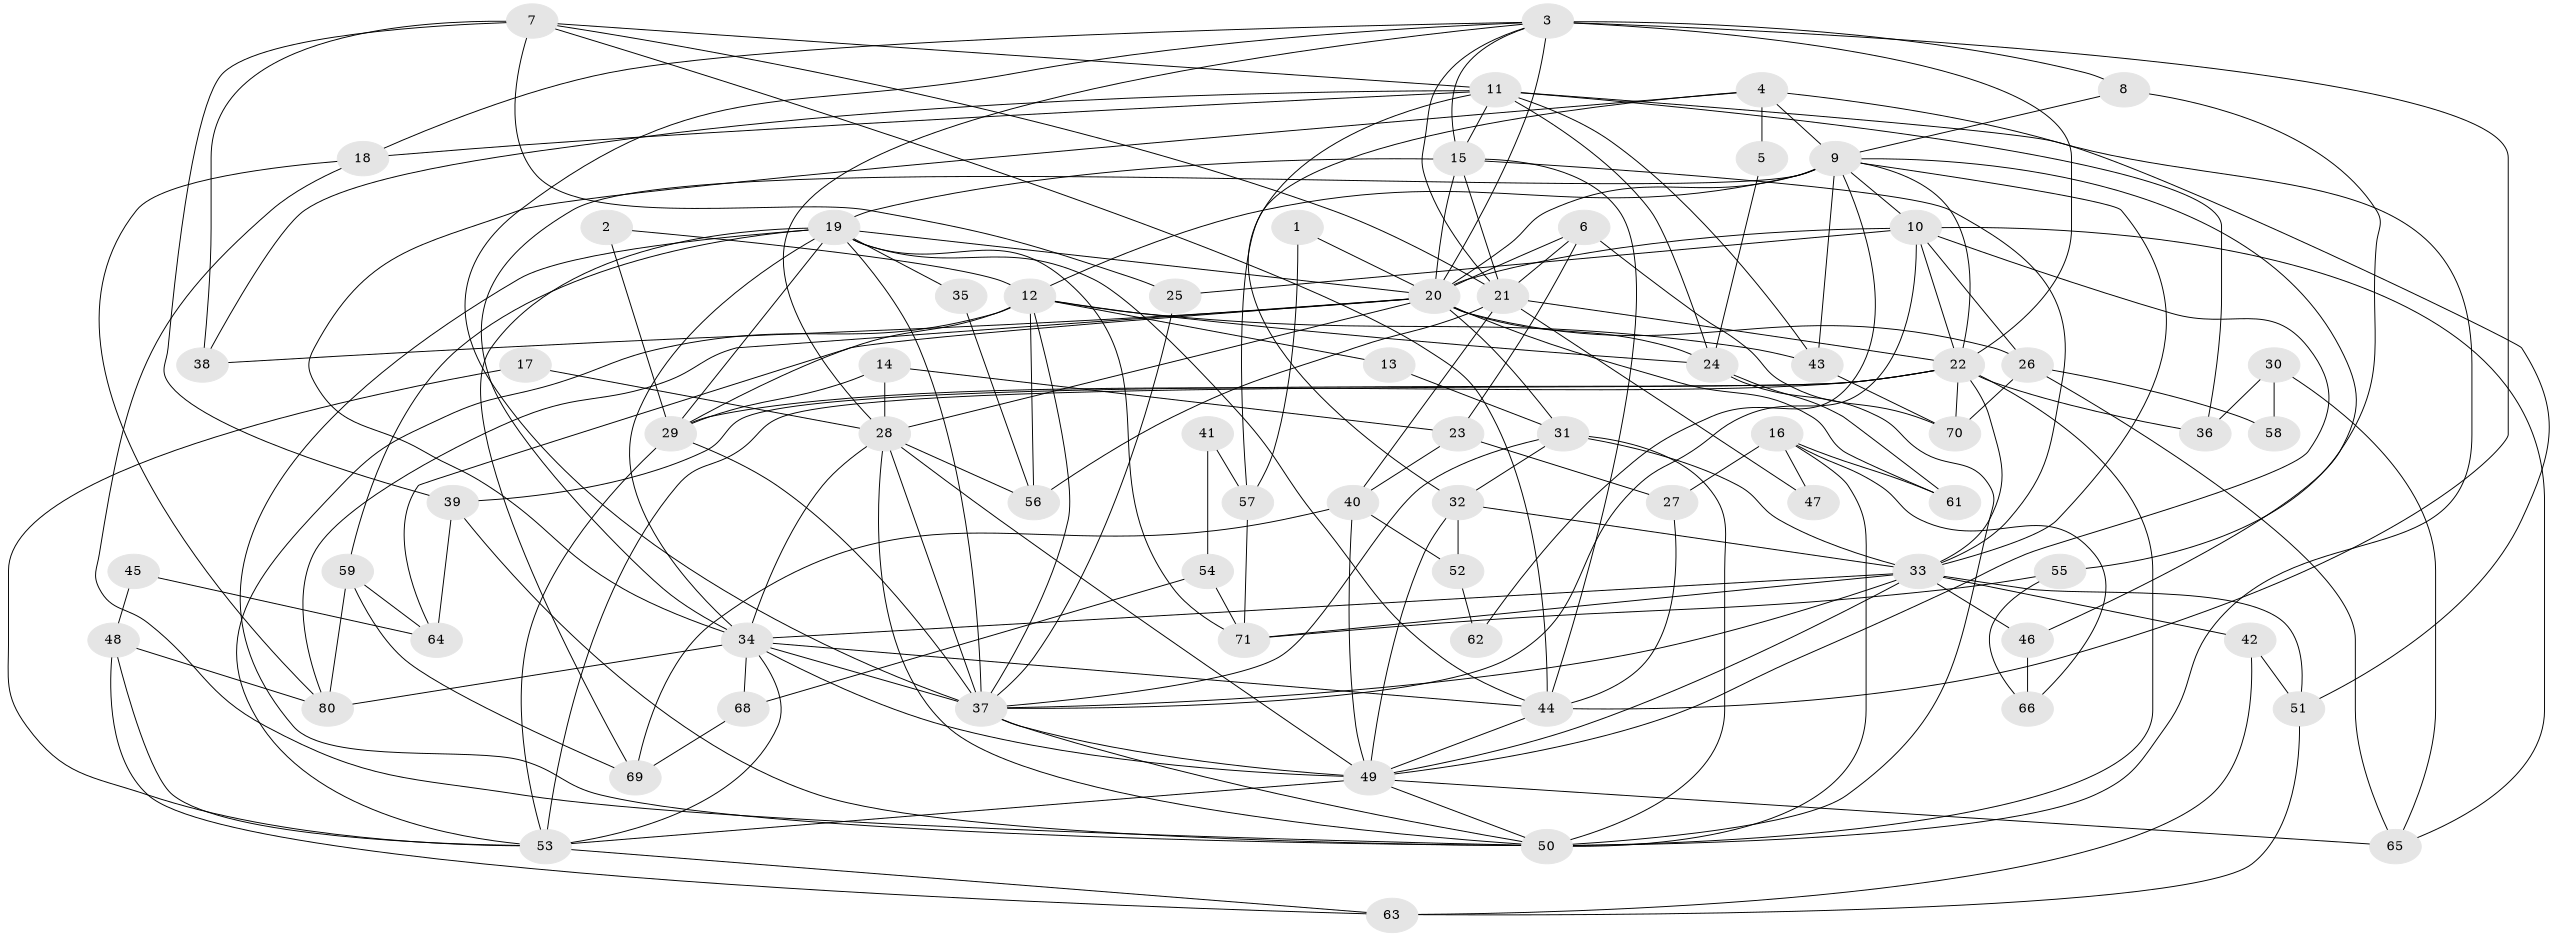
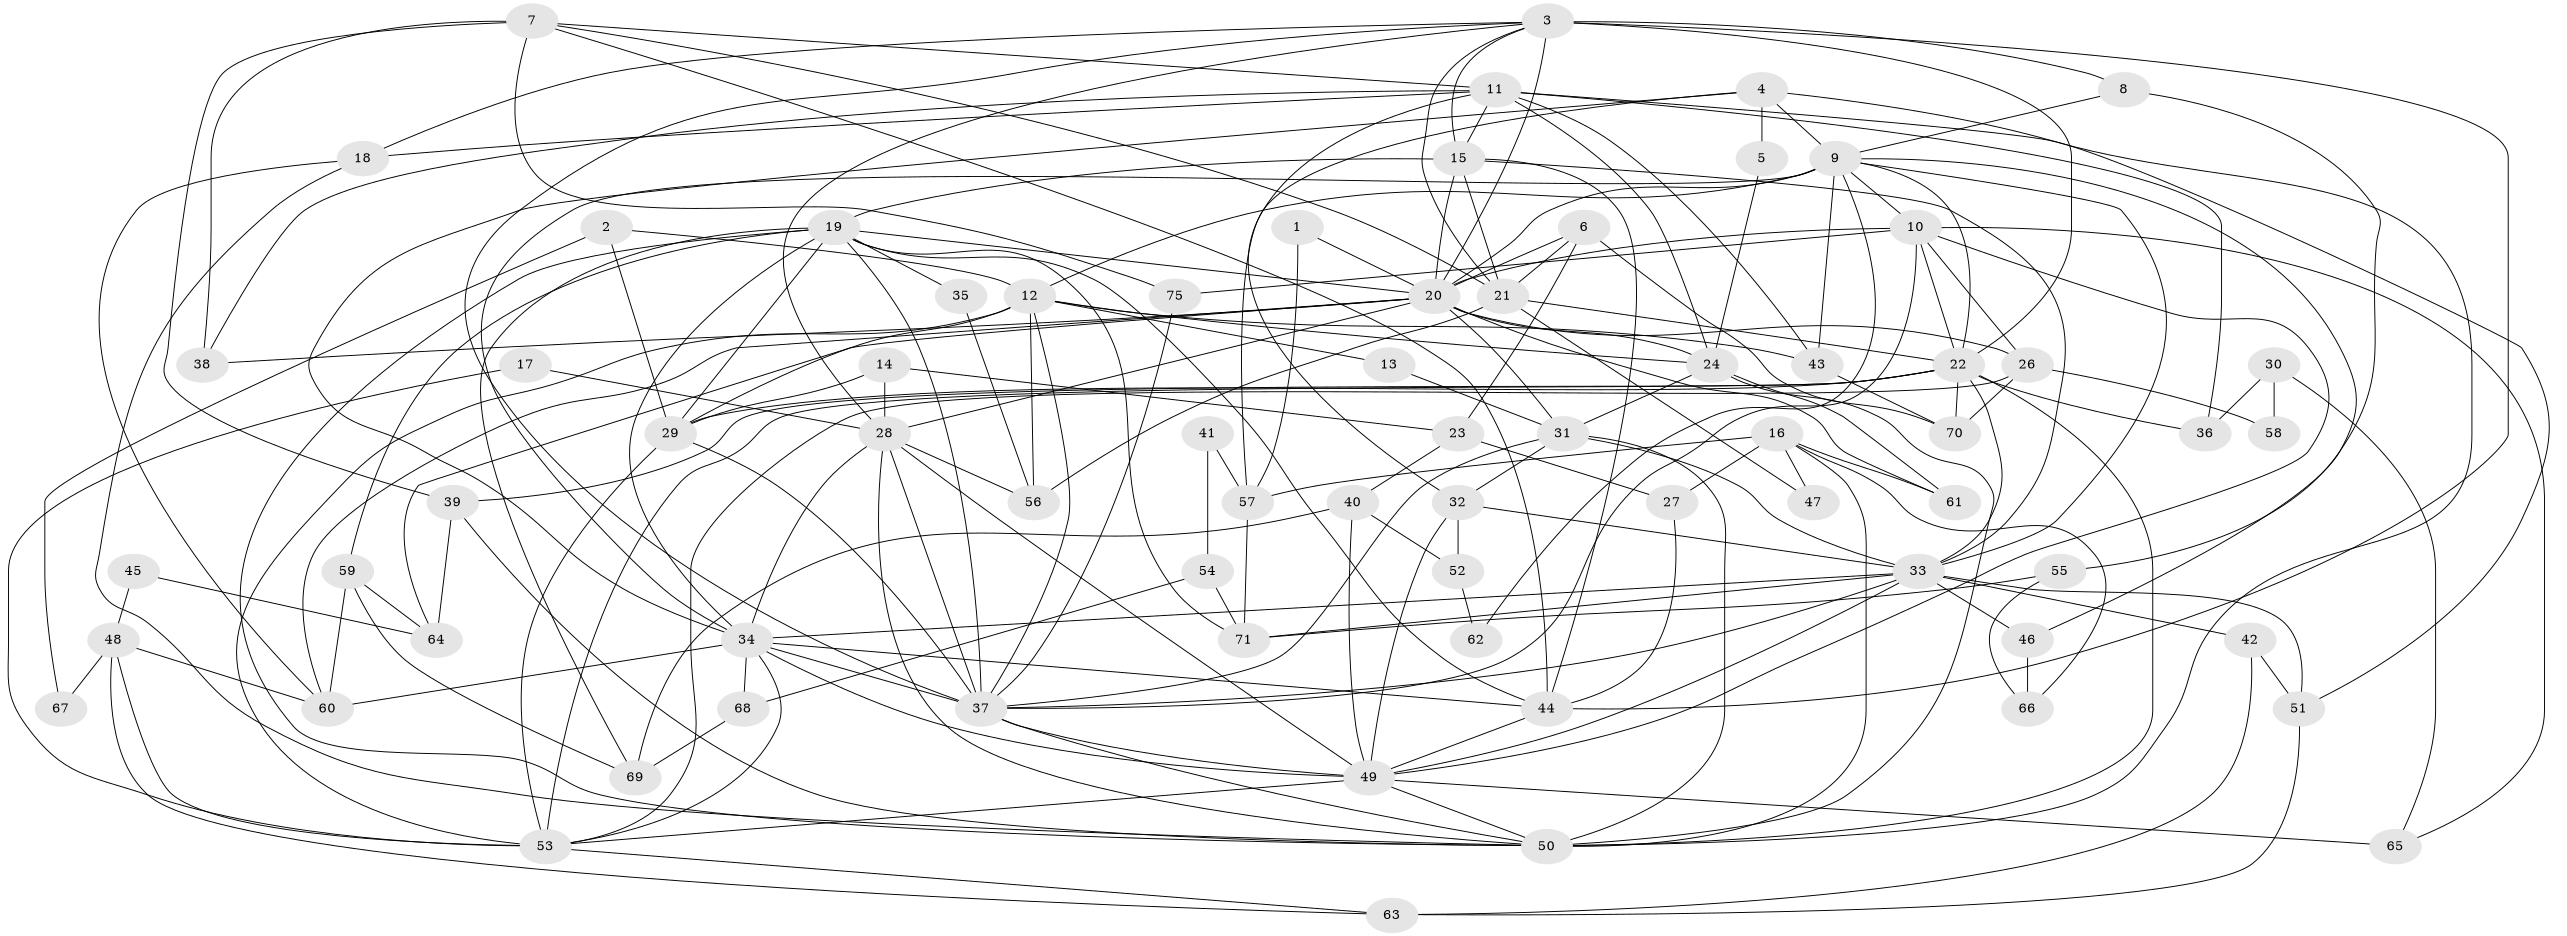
(1175, 296) -> (1175, 296)
(1428, 399) -> none
none -> (1638, 399)
none -> (1499, 463)
(2296, 550) -> (806, 442)
none -> (61, 709)
(328, 709) -> (328, 709)
